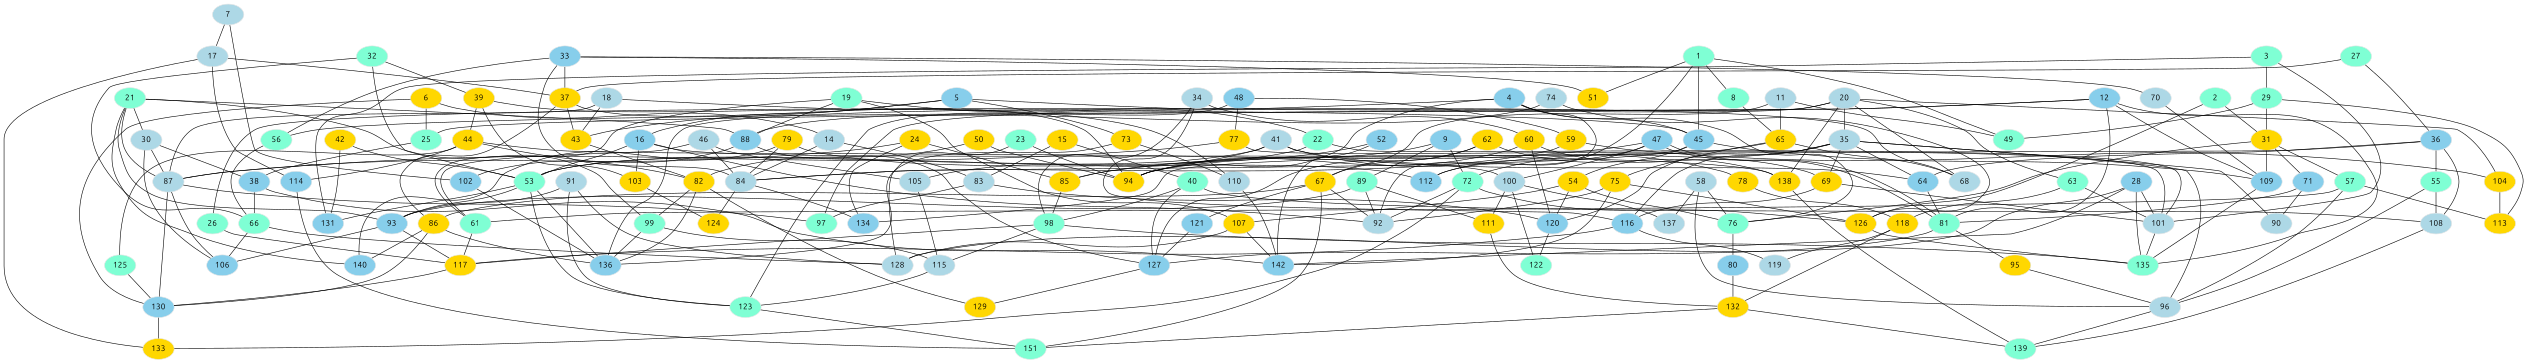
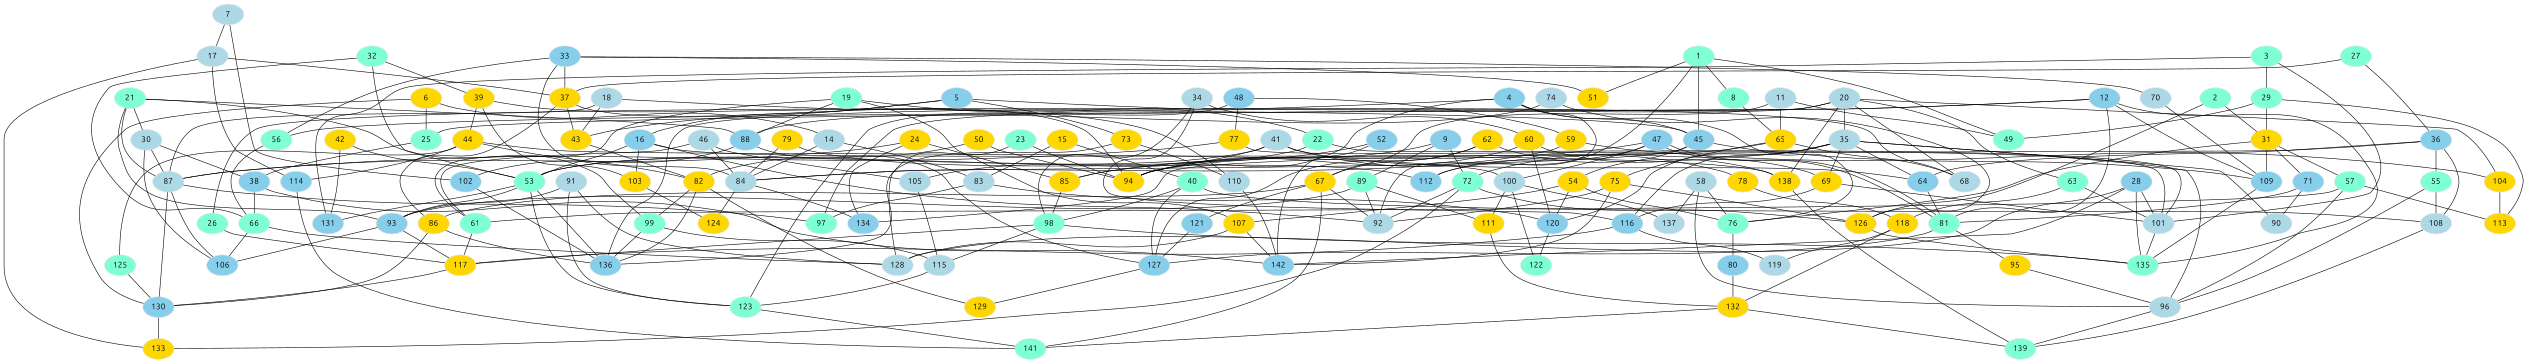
(360, 265) -> none
(1030, 349) -> (1030, 349)
